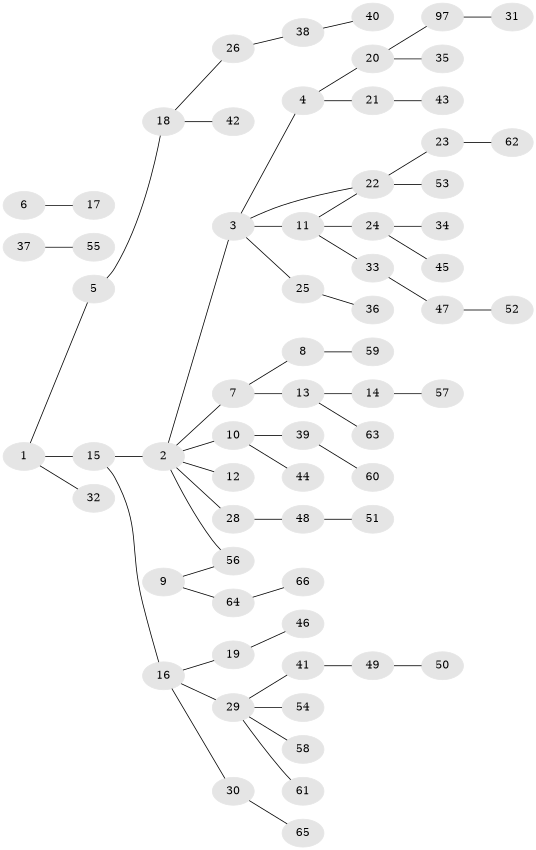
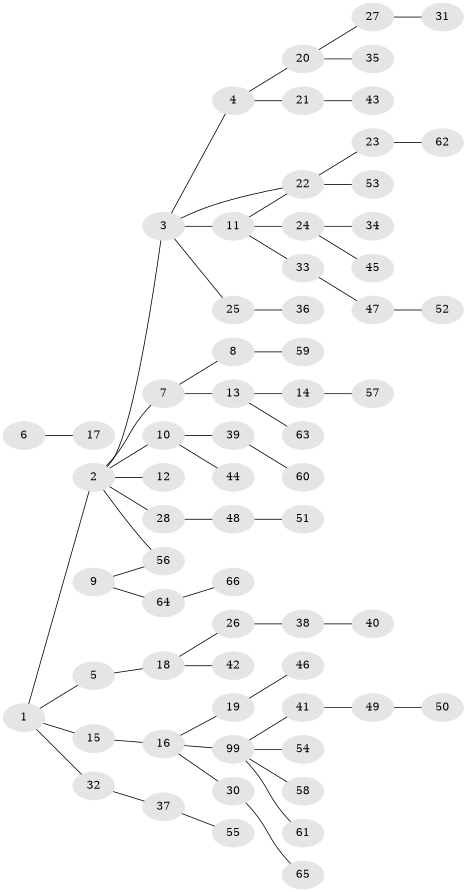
(443, 17) -> (373, 17)
(129, 456) -> (59, 598)
(233, 708) -> (233, 749)
none -> (129, 796)
